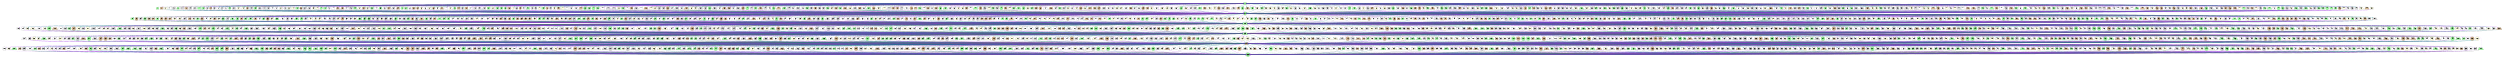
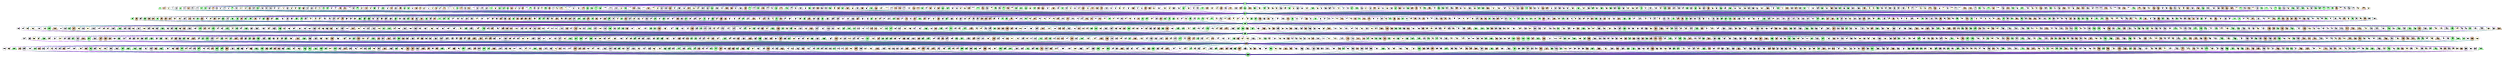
(1398, 8) -> none
